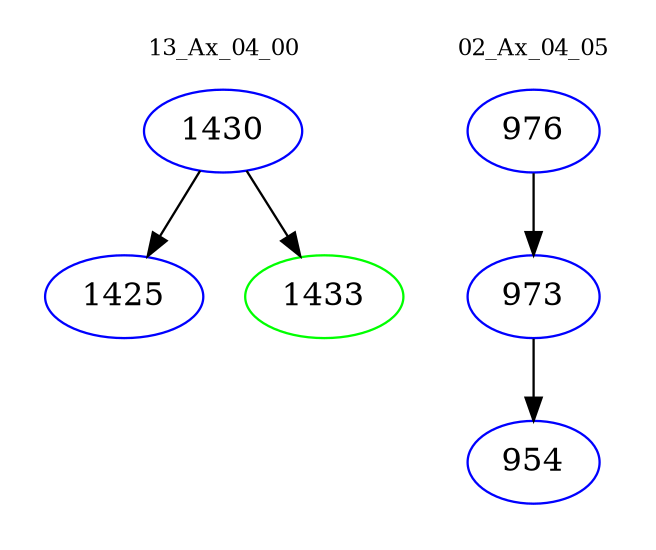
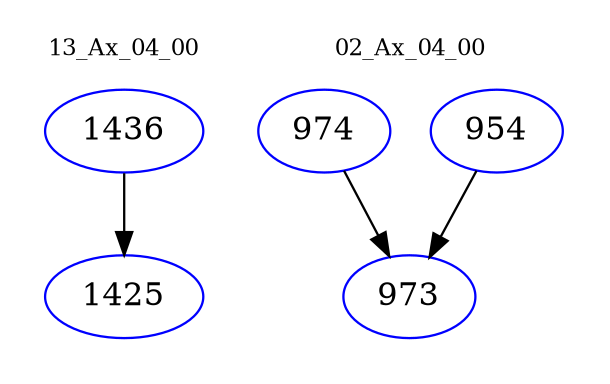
(534, 49) -> (411, 49)
(223, 131) -> (124, 131)
(534, 131) -> (324, 131)
(324, 297) -> none
(534, 368) -> (459, 204)
